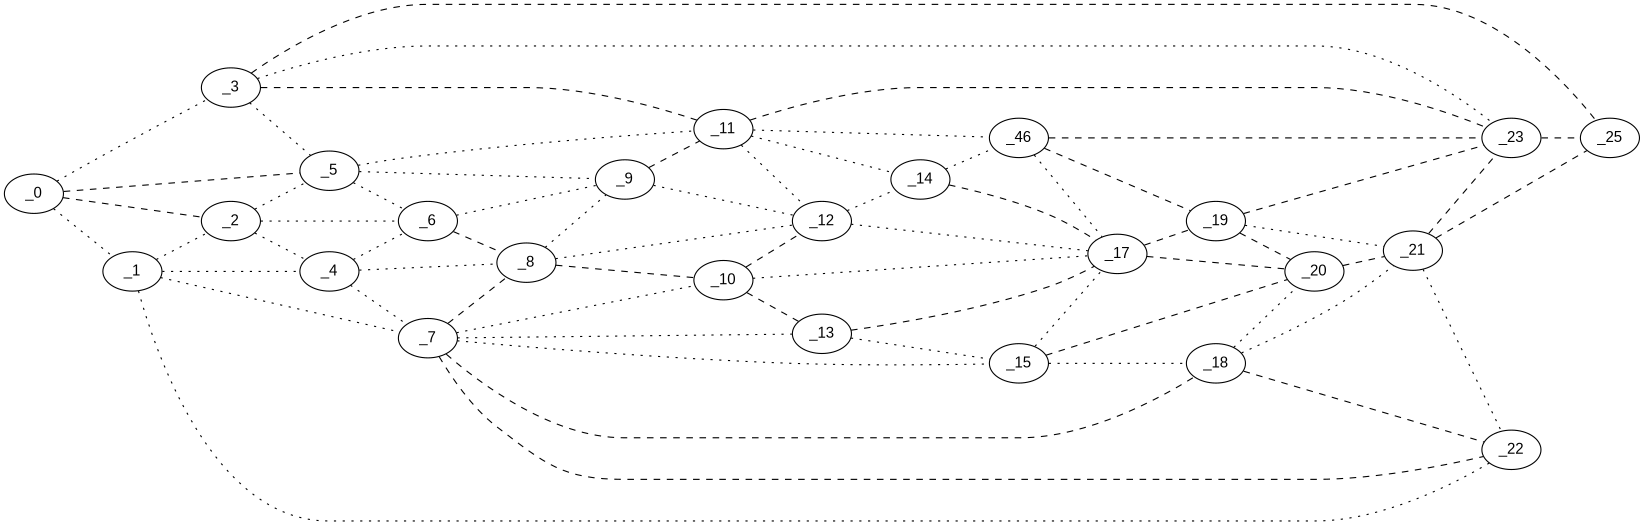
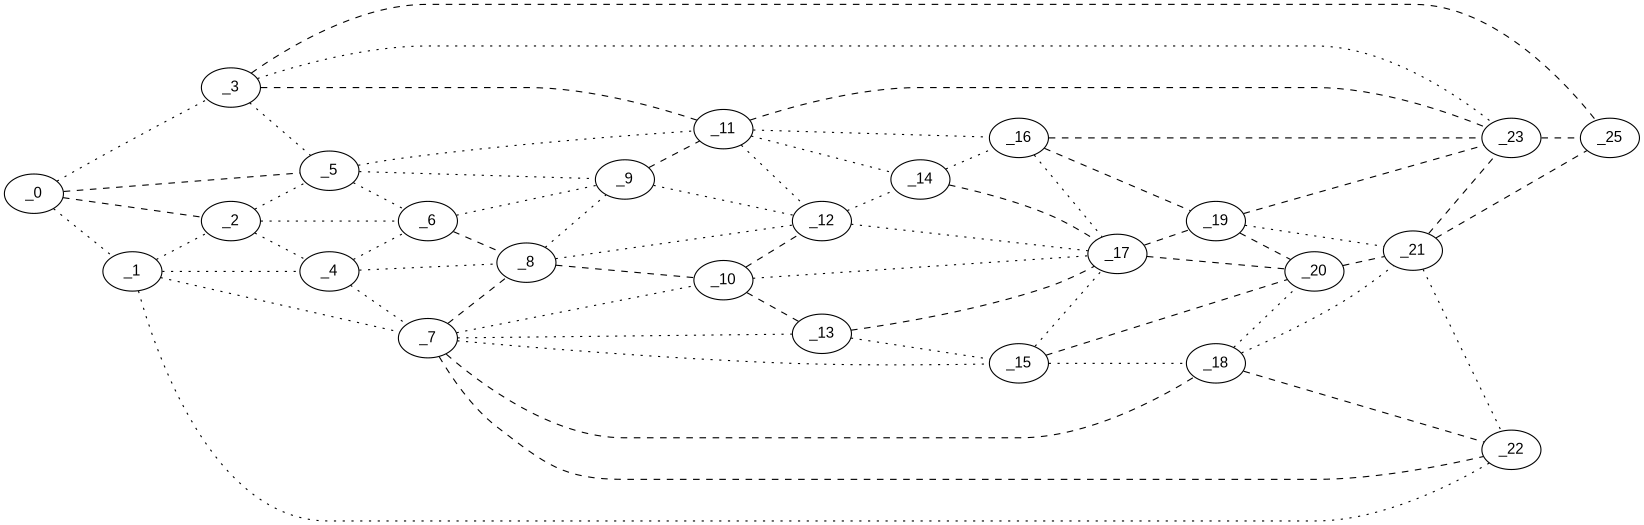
(1019, 138) -> (1019, 138)
